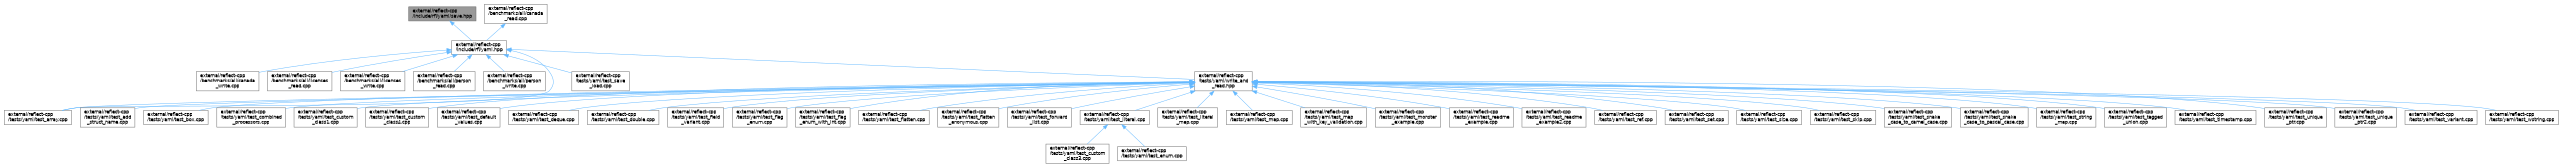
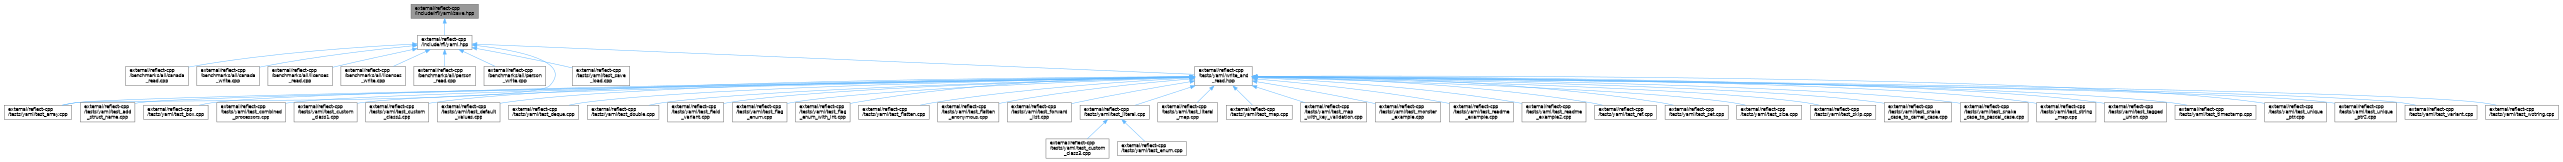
(494, 34) -> (300, 52)
